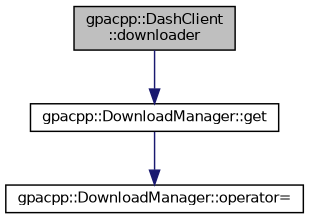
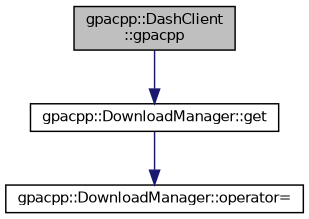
(155, 28) -> (155, 28)
